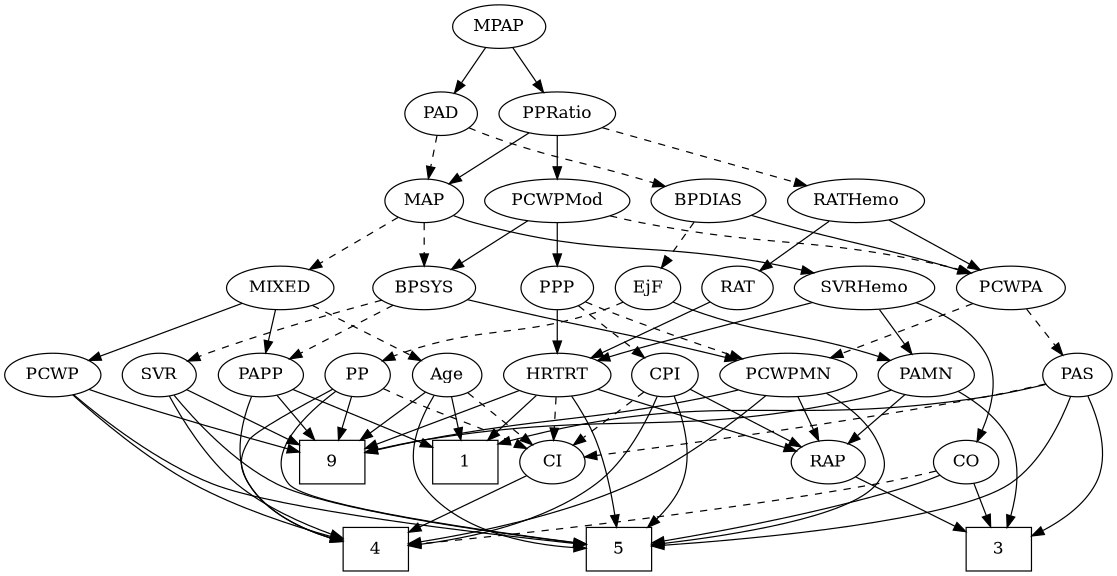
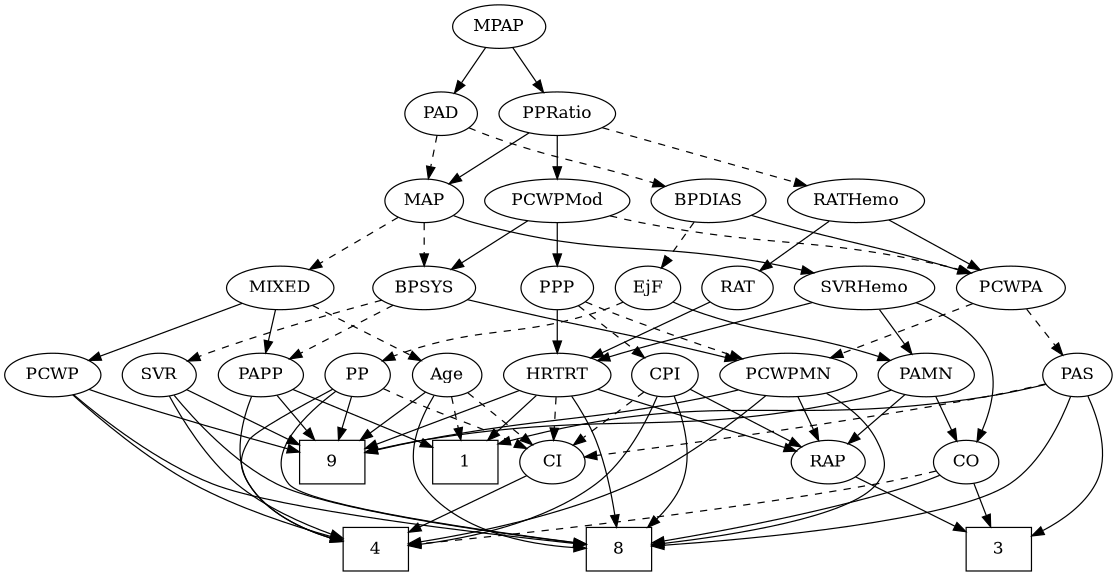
(454, 407) -> (454, 407)
(1011, 443) -> (944, 413)
(619, 549) -> (619, 549)
